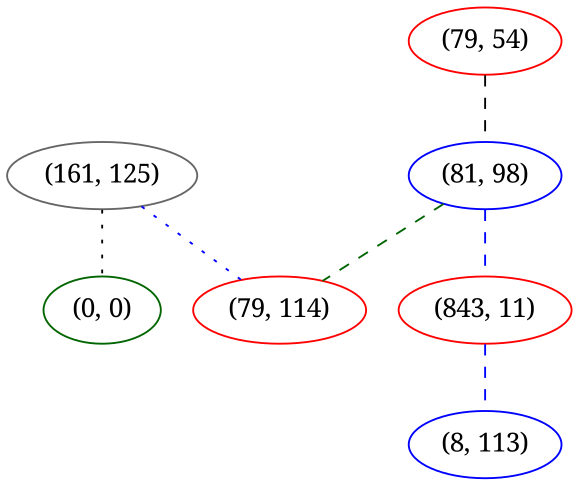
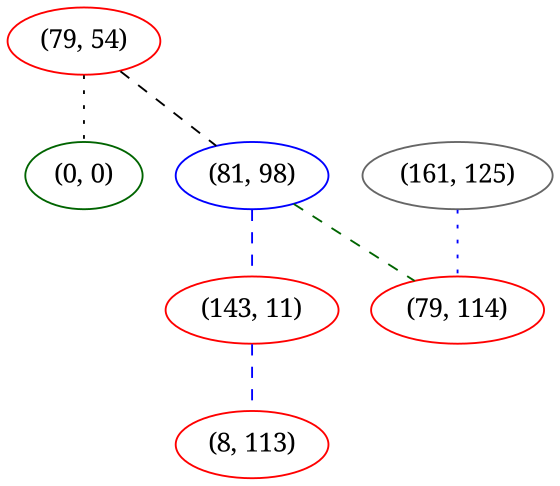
(102, 243) -> (84, 109)
(485, 310) -> (252, 310)
(485, 445) -> (252, 445)
